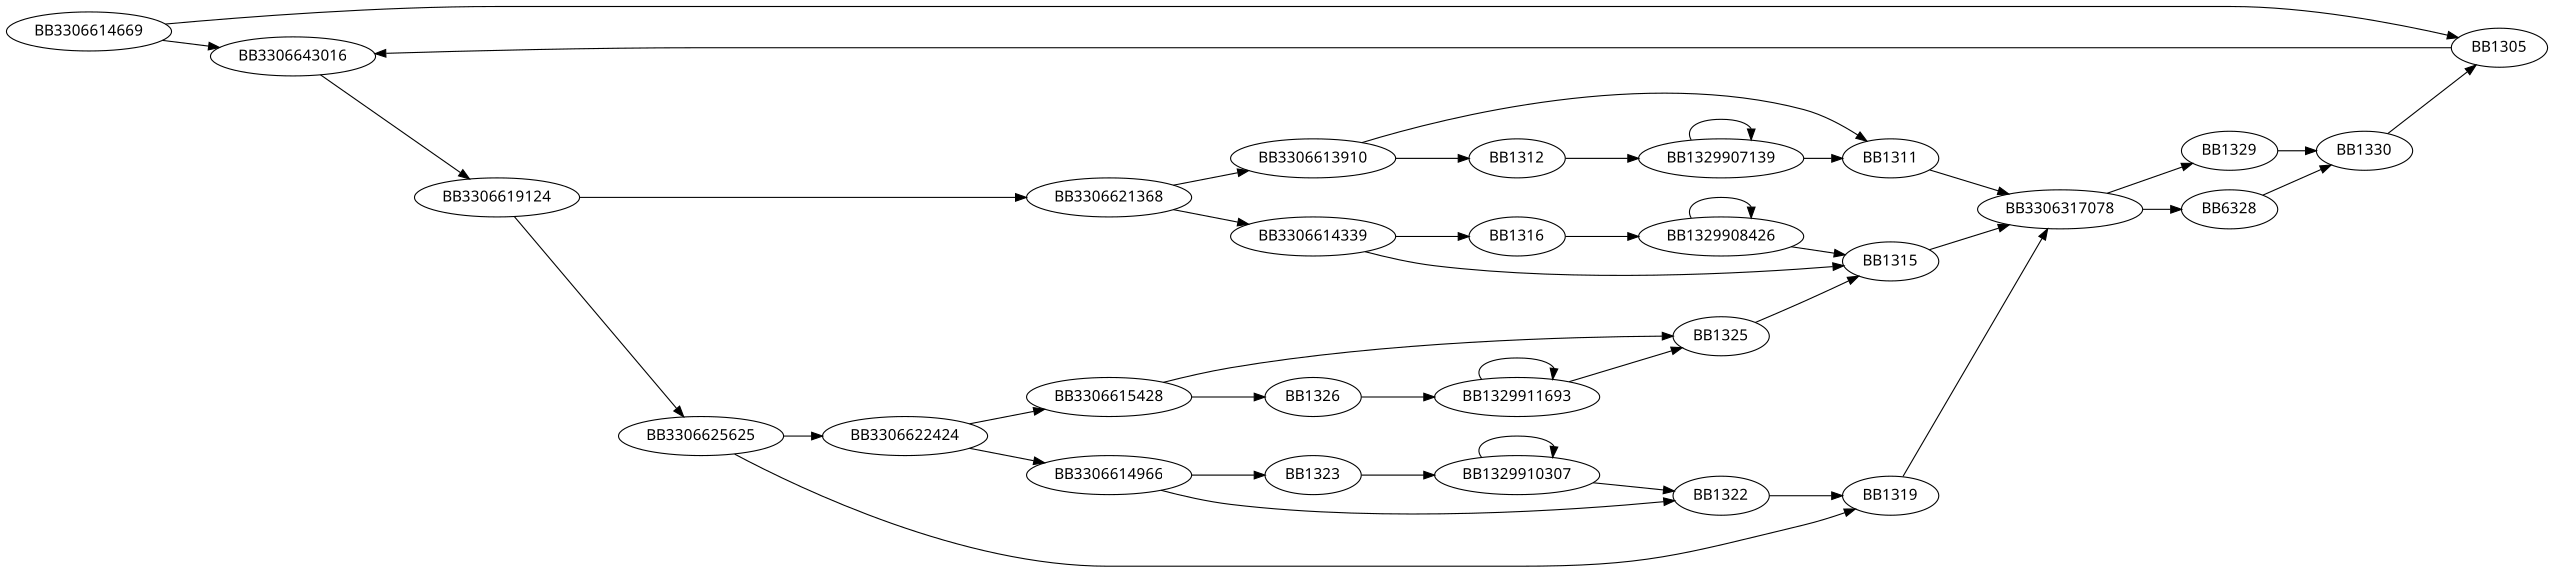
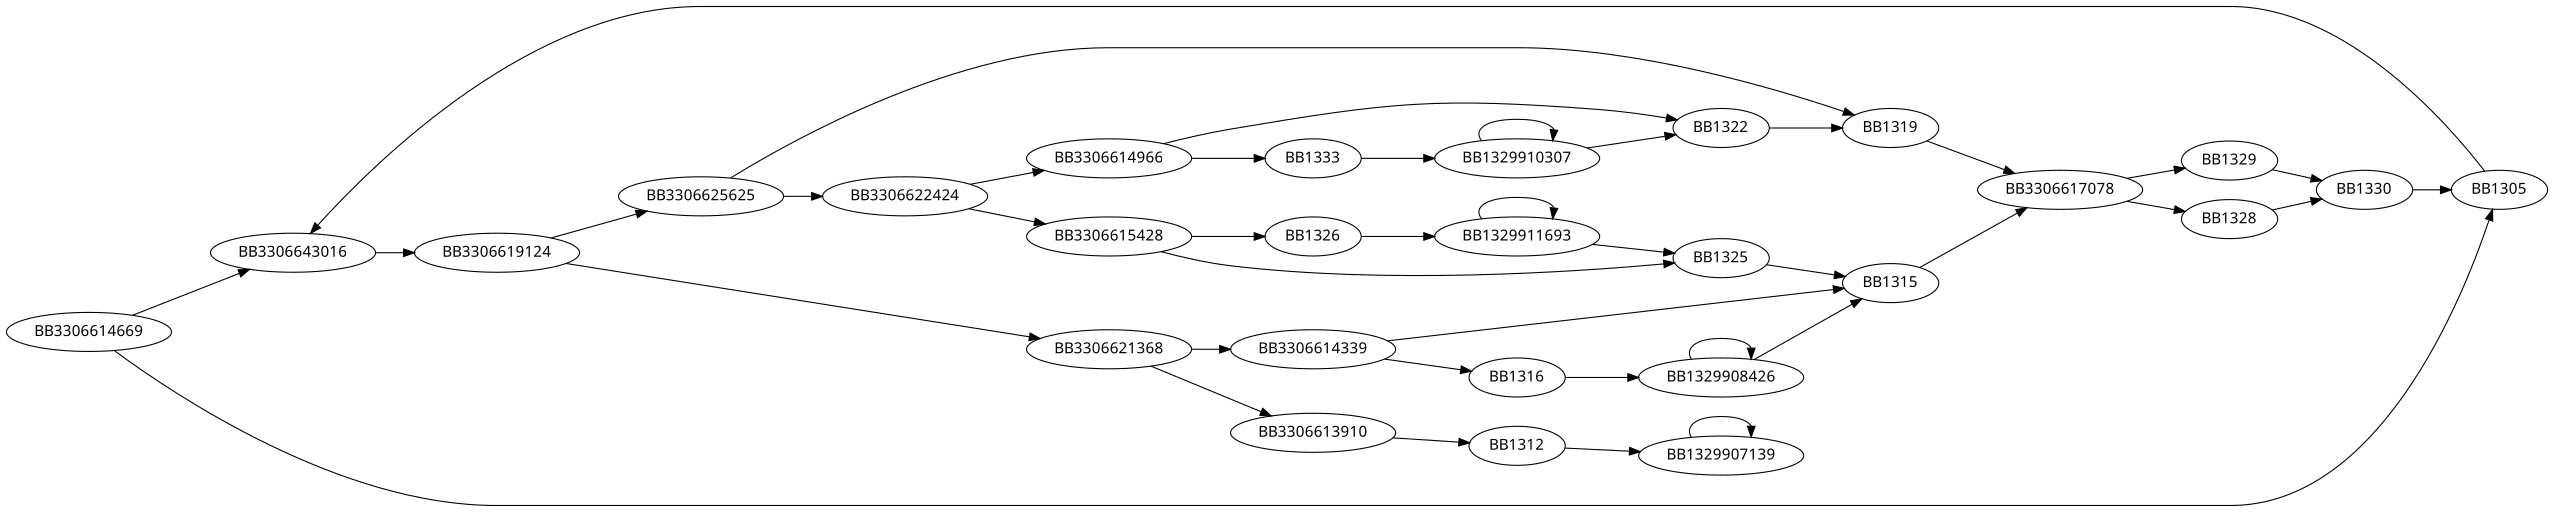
(1891, 158) -> none
(2060, 209) -> (2060, 190)
(2230, 209) -> (2230, 219)
(1313, 475) -> (1313, 158)
